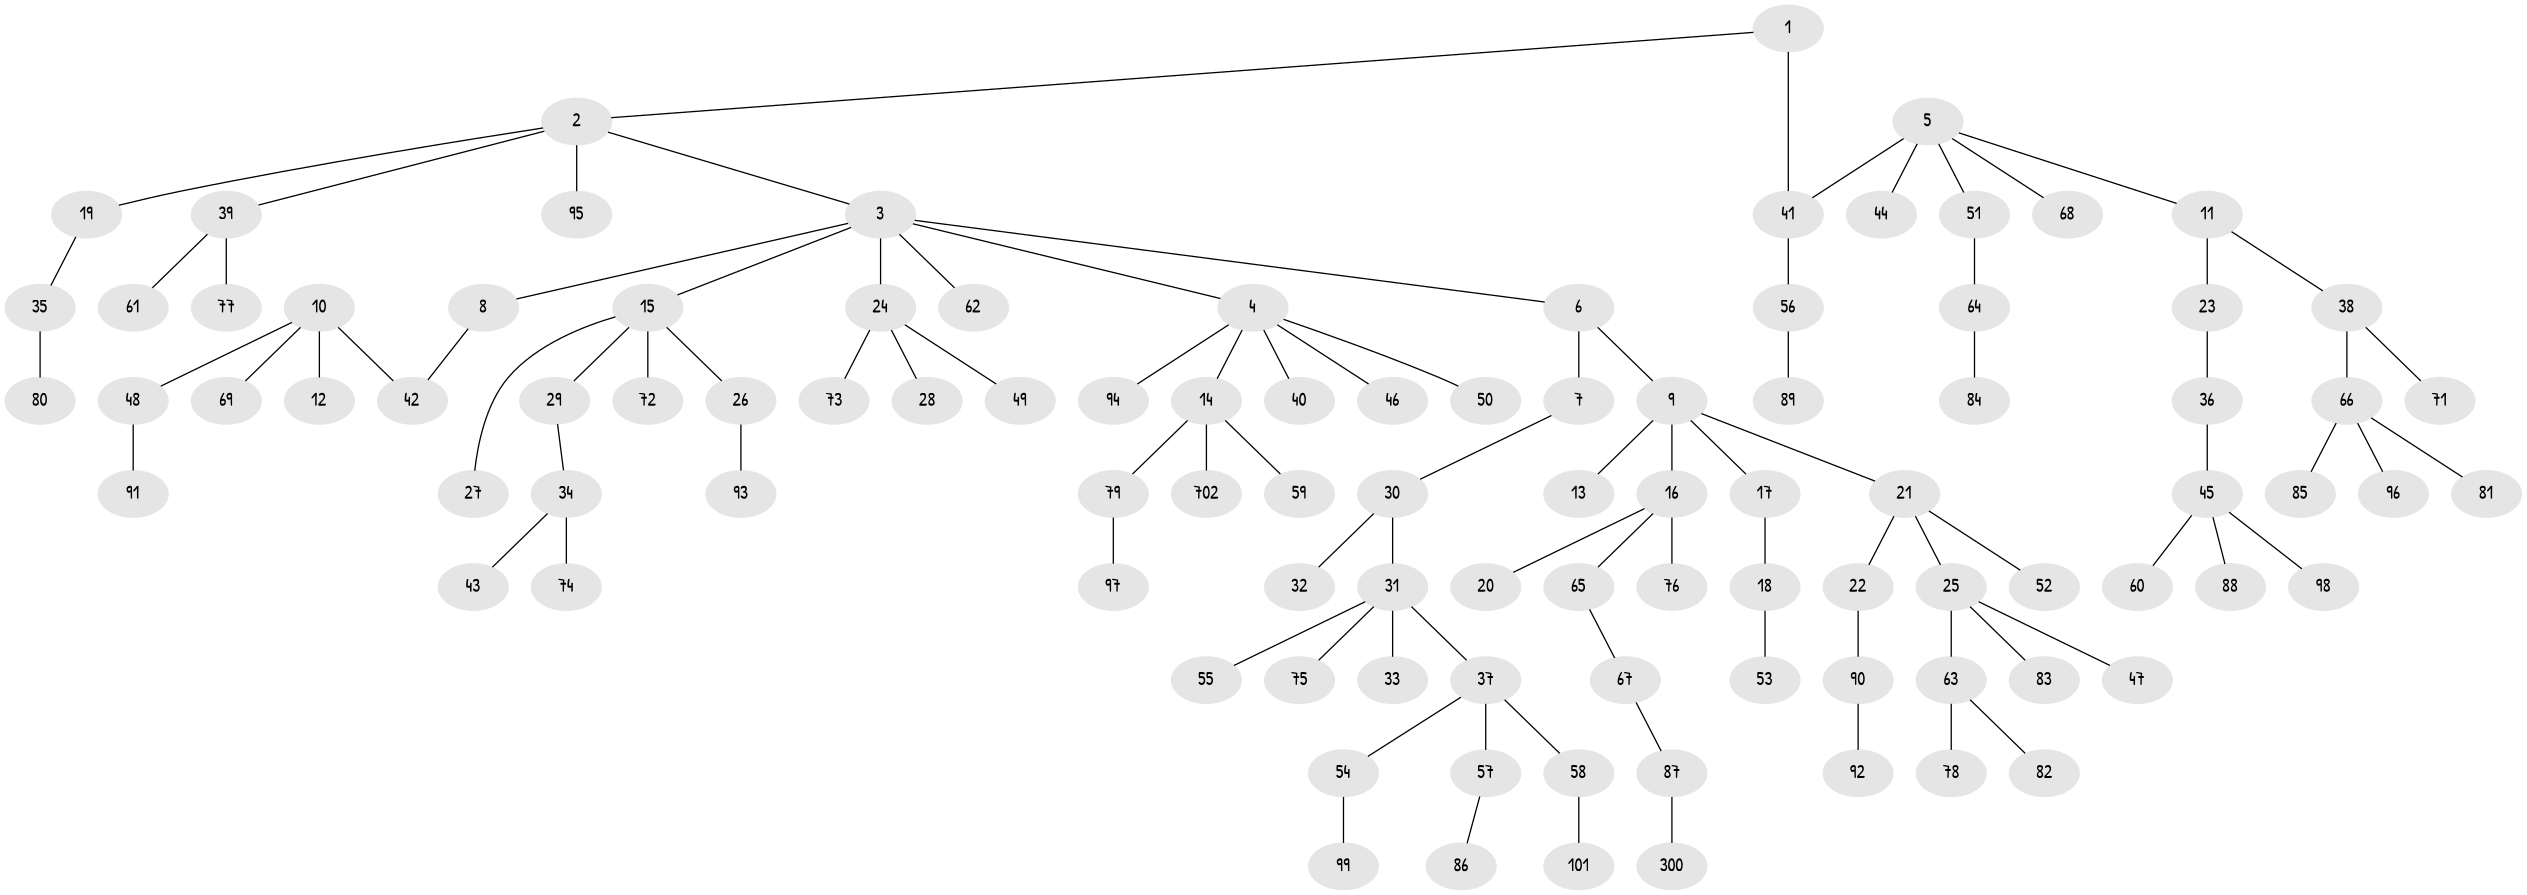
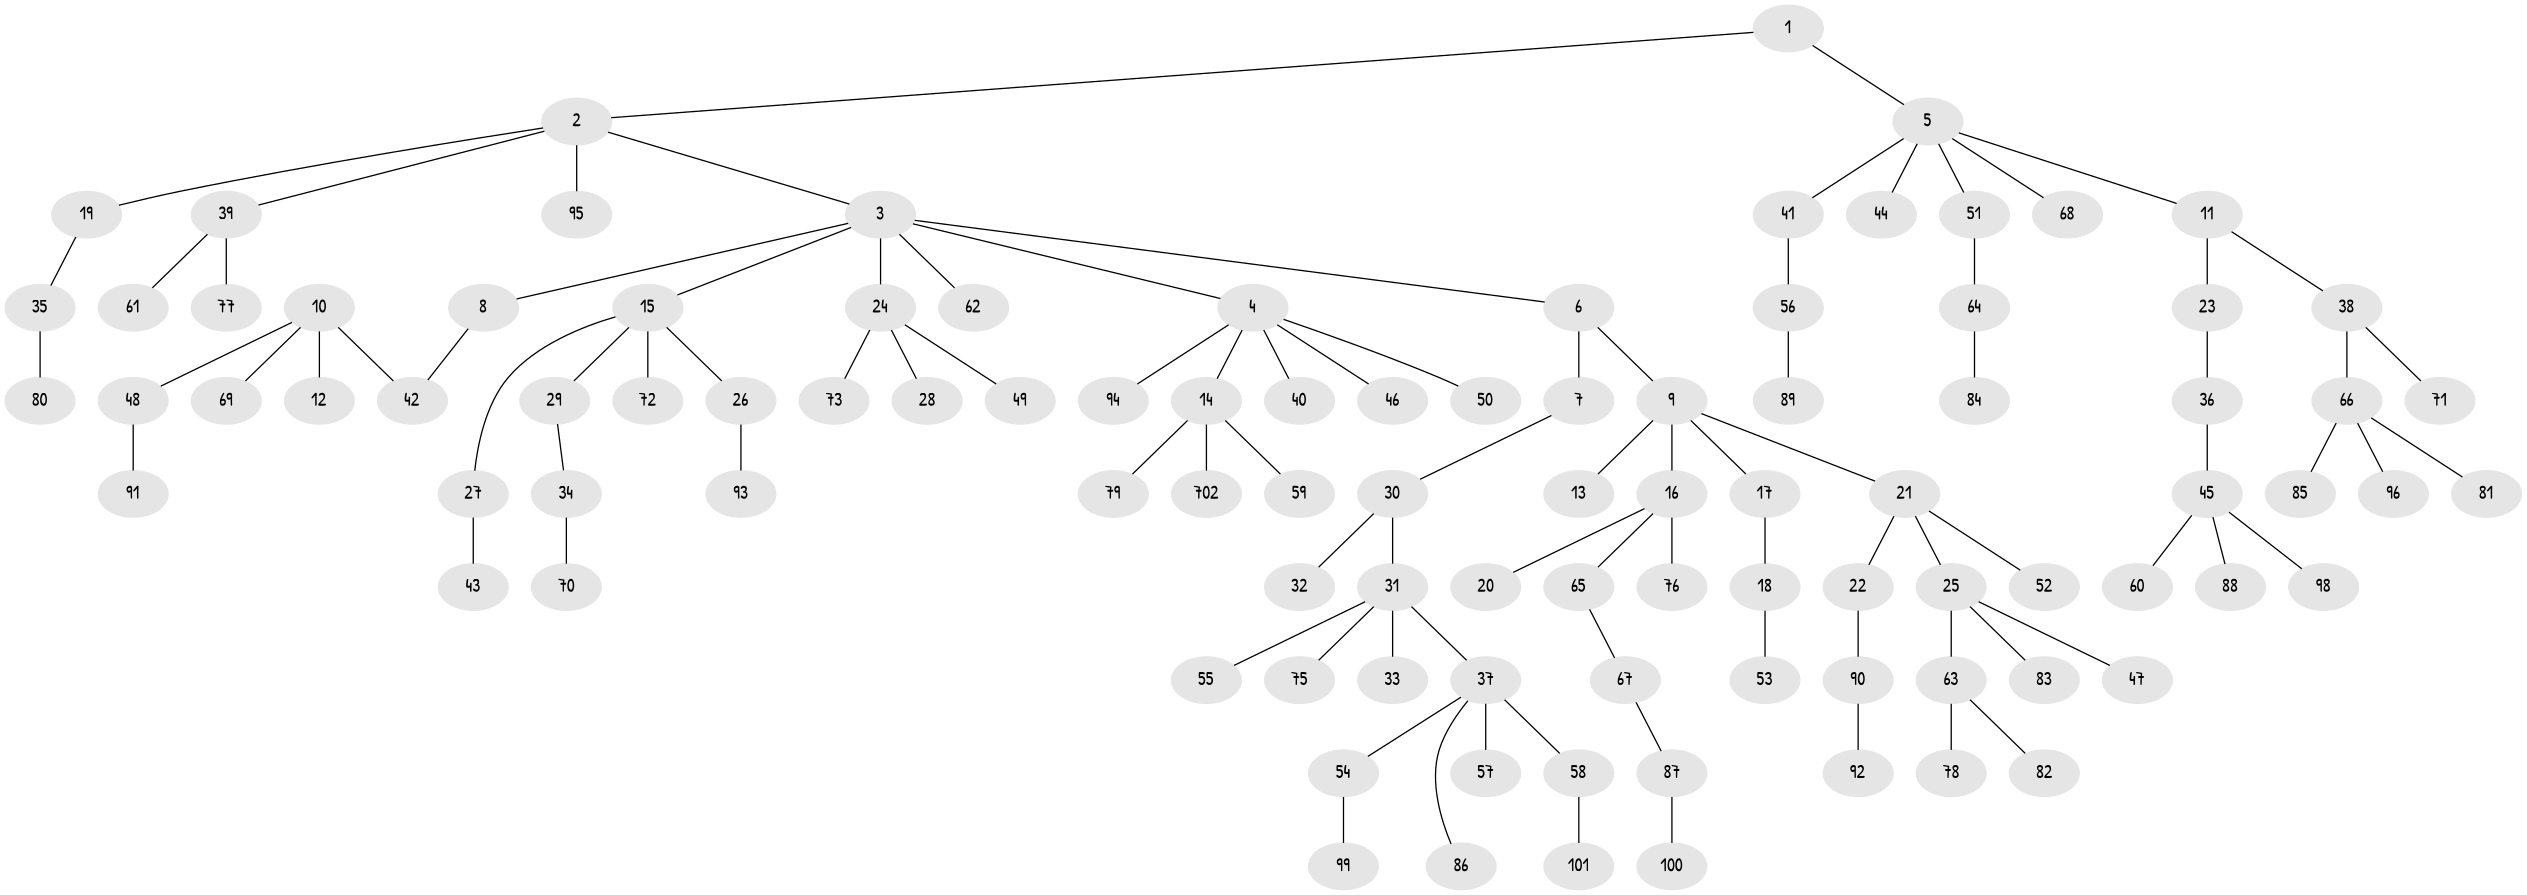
(1788, 122) -> (1858, 75)
(520, 540) -> (473, 541)
(566, 587) -> (566, 587)
(1113, 587) -> none
(1473, 820) -> (1436, 769)
(1672, 866) -> (1672, 866)
